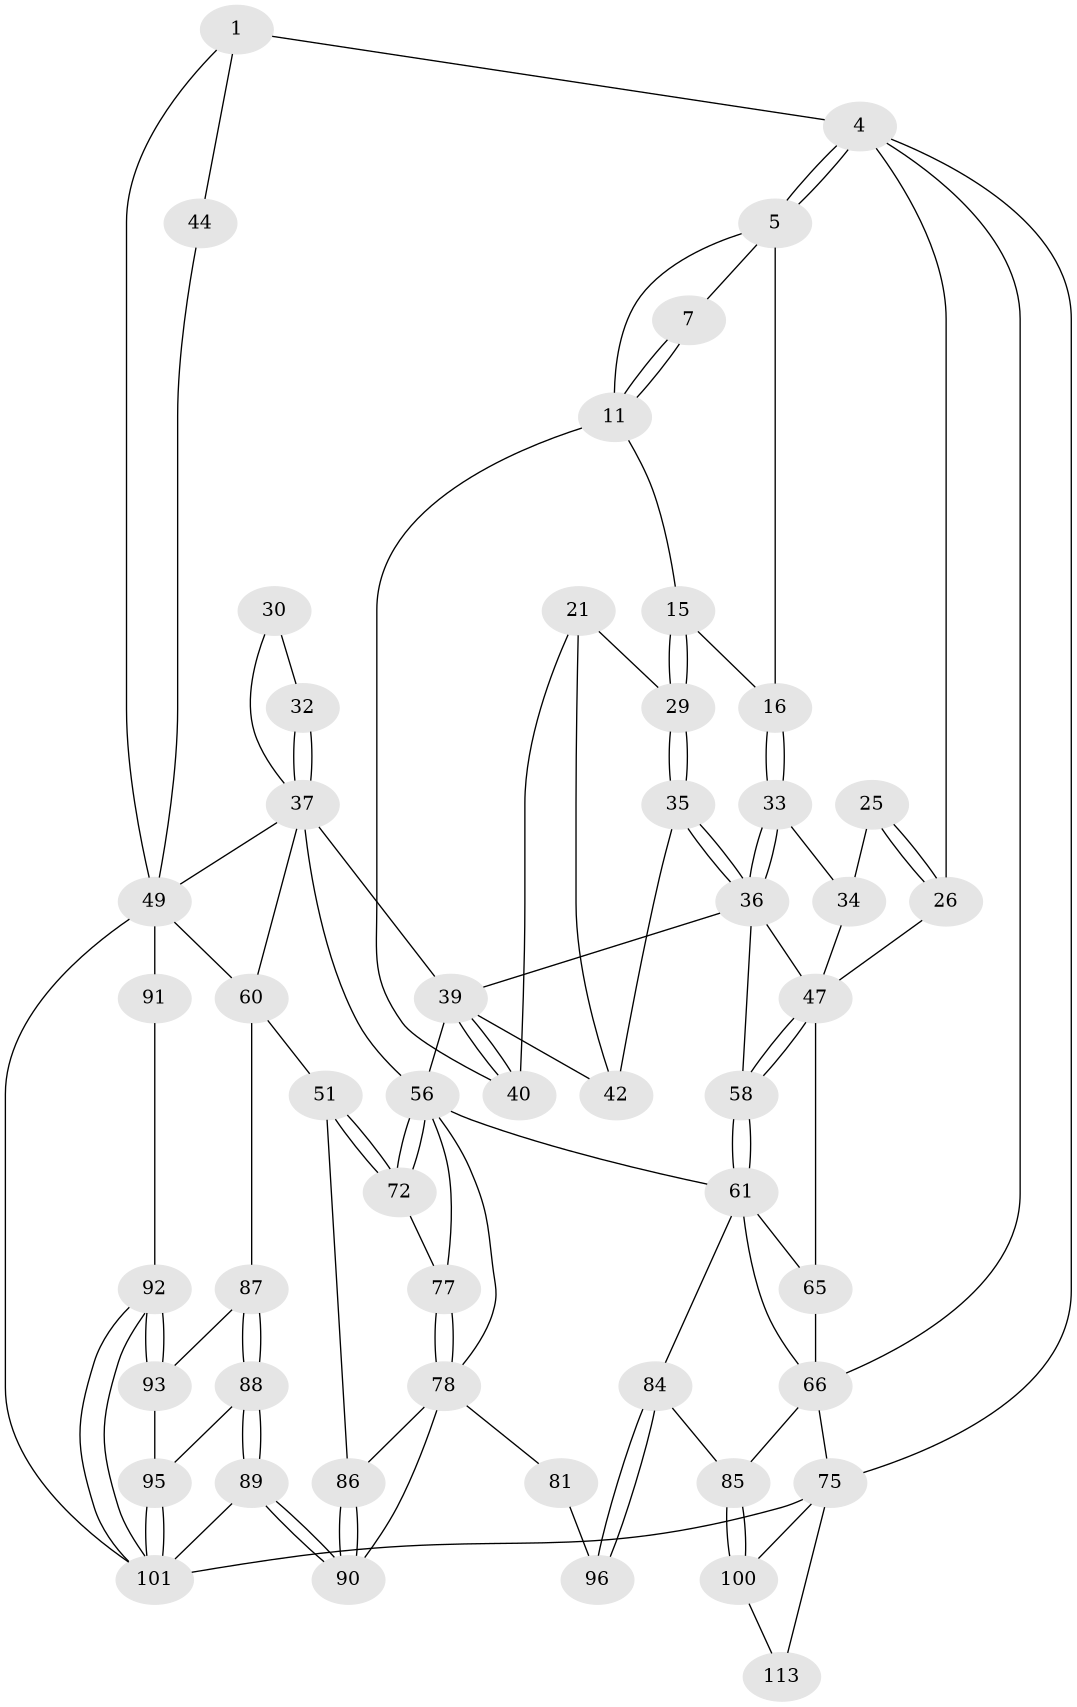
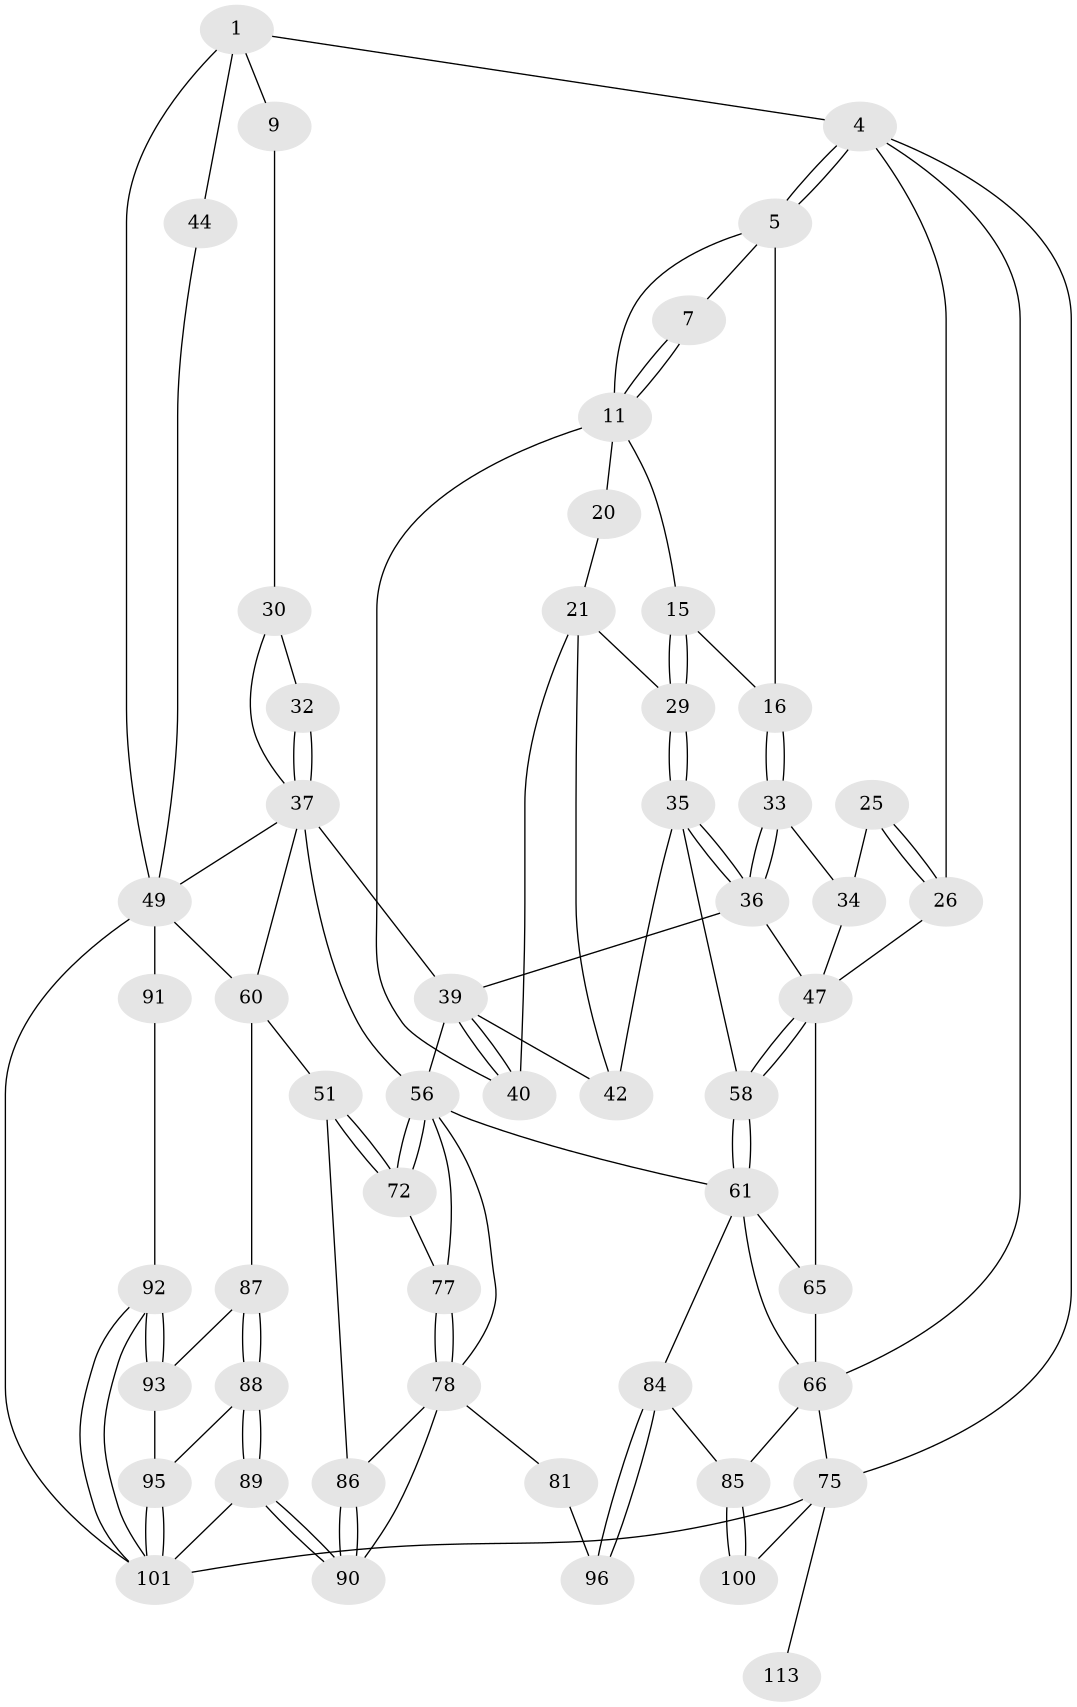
none -> (275, 127)
none -> (604, 514)
(747, 999) -> (709, 950)
(760, 1629) -> none
